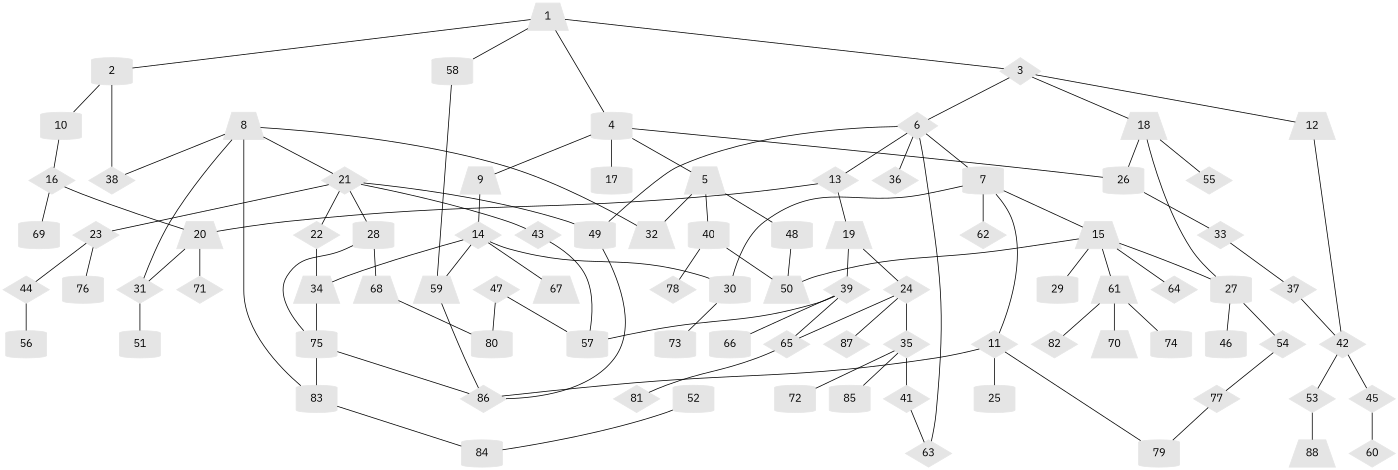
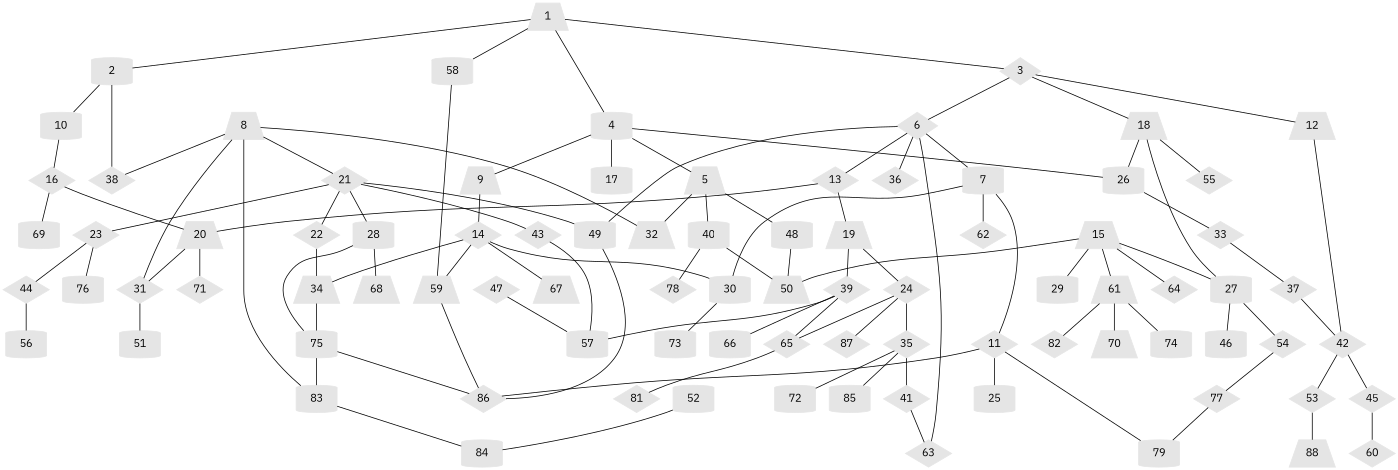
(1043, 209) -> none
(492, 344) -> none
